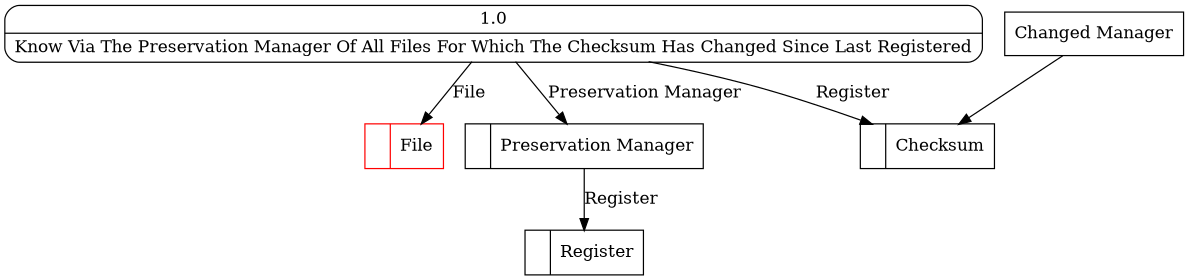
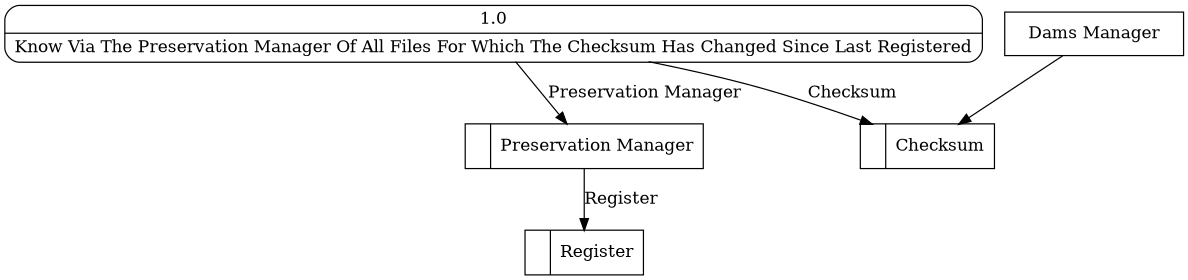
(1094, 34) -> (1094, 34)
(852, 93) -> (852, 93)
(404, 146) -> none
